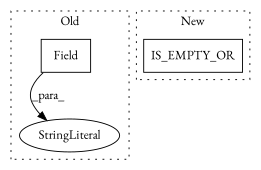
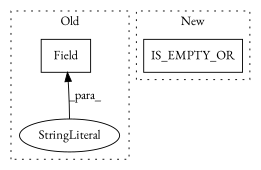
(31, 93) -> (69, 100)
